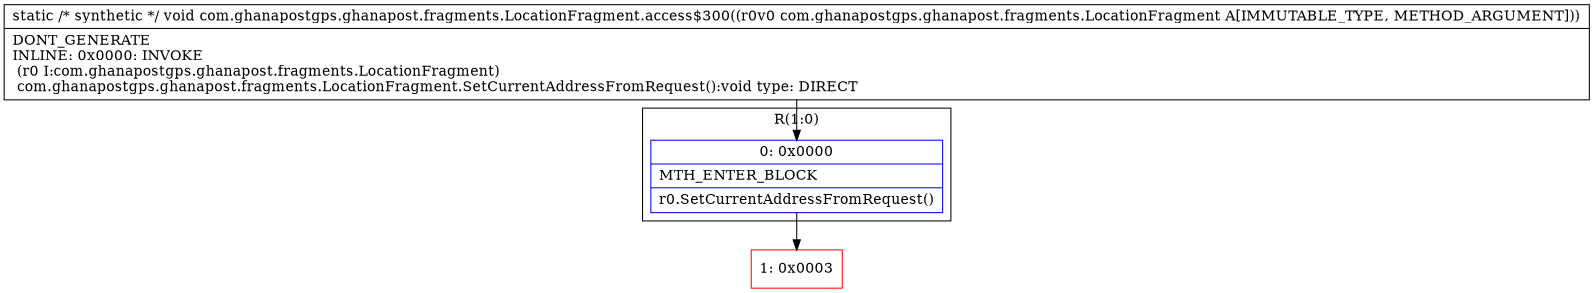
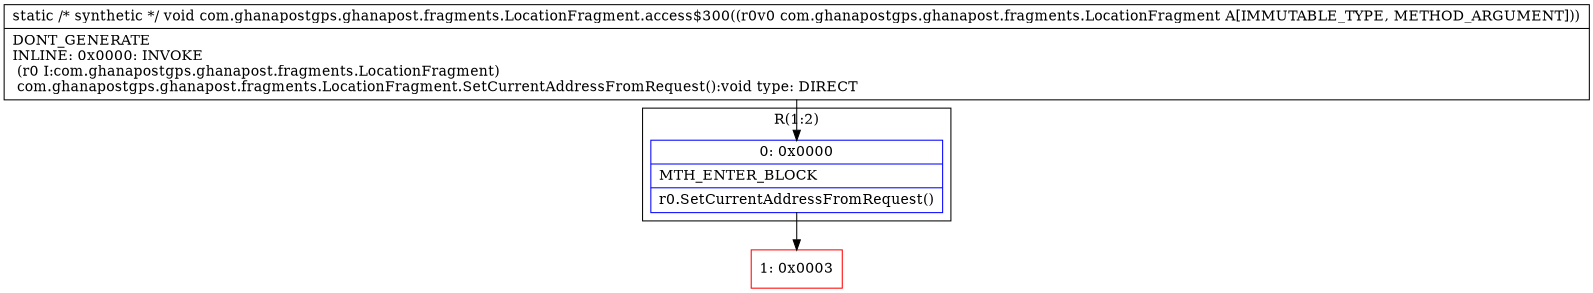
(797, 120) -> (797, 120)
